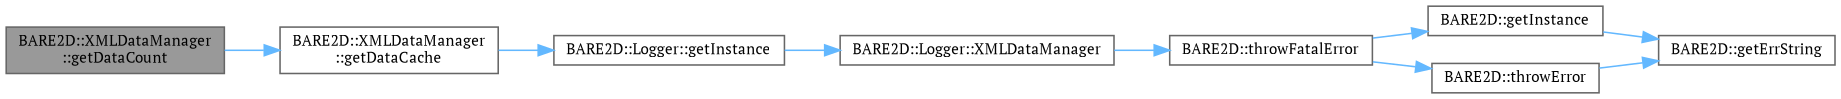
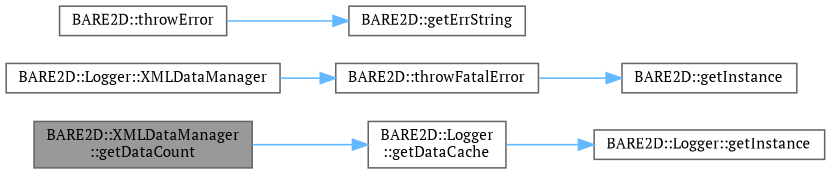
(1623, 35) -> none
(389, 50) -> (437, 145)
(805, 50) -> none
(1394, 64) -> none
